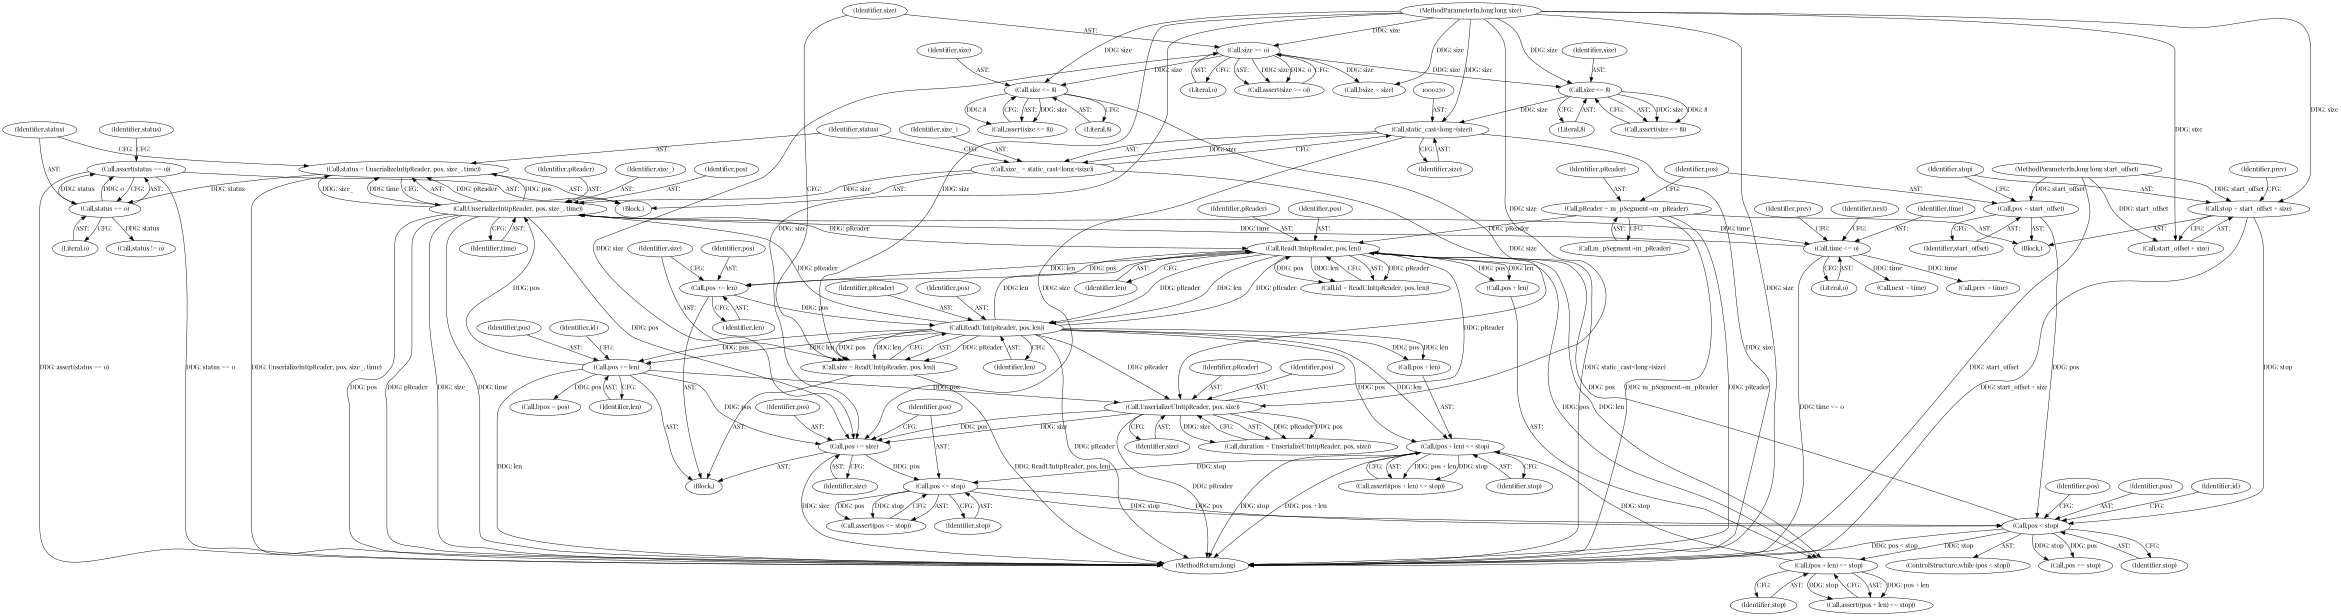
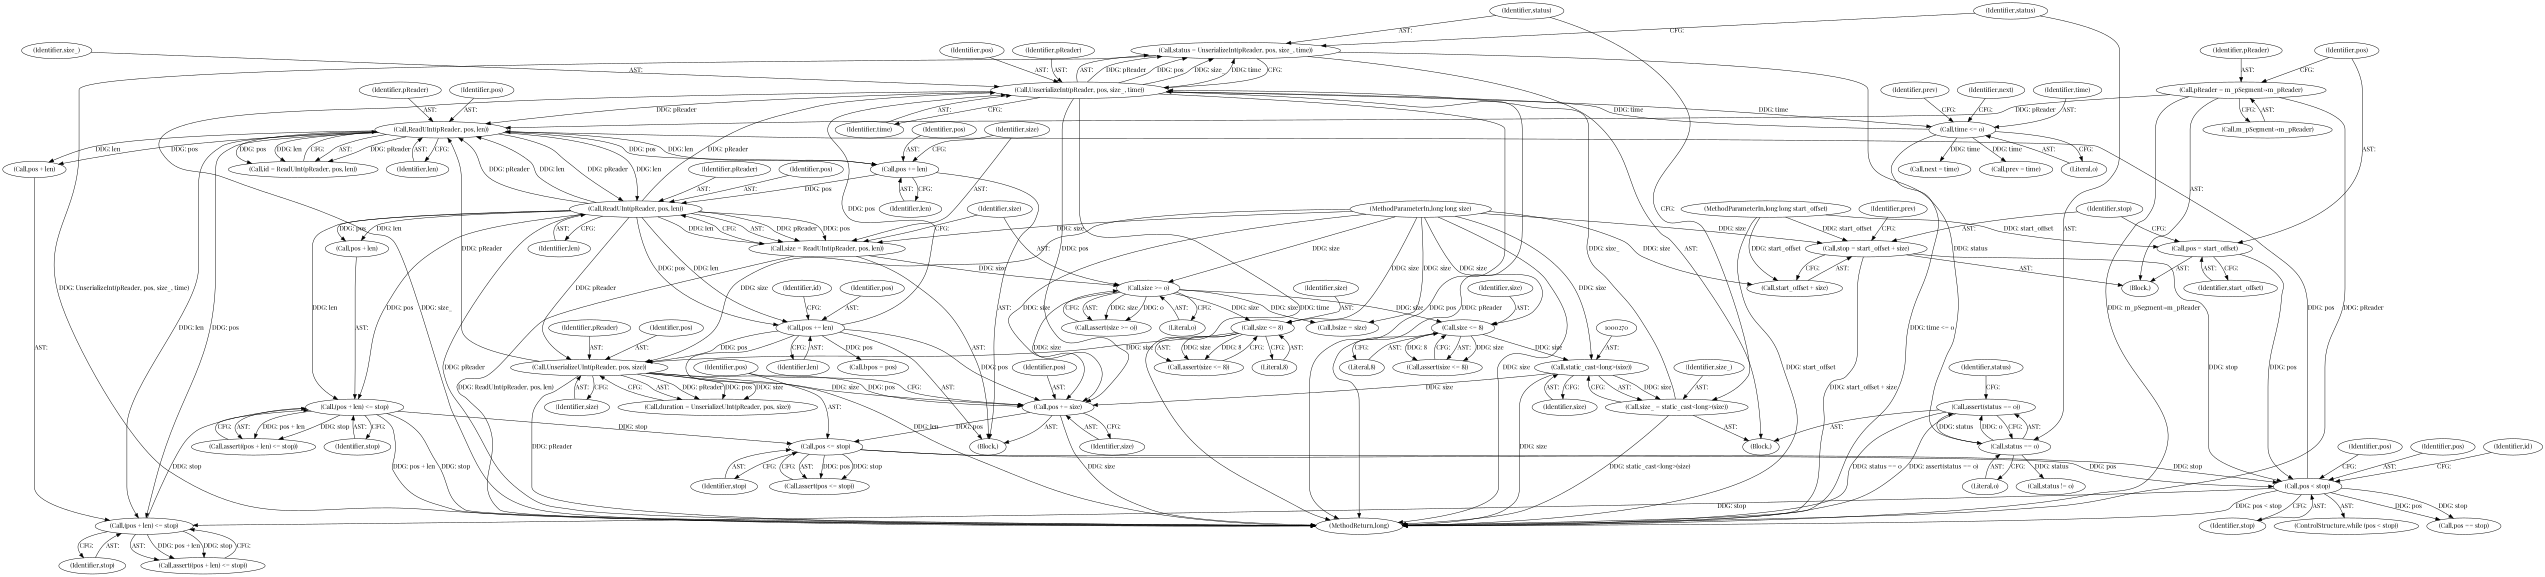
none -> (991, 273)
